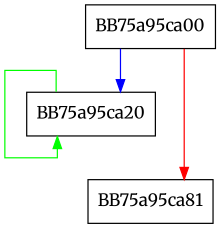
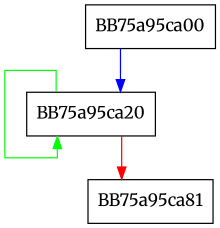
(184, 108) -> (122, 152)
